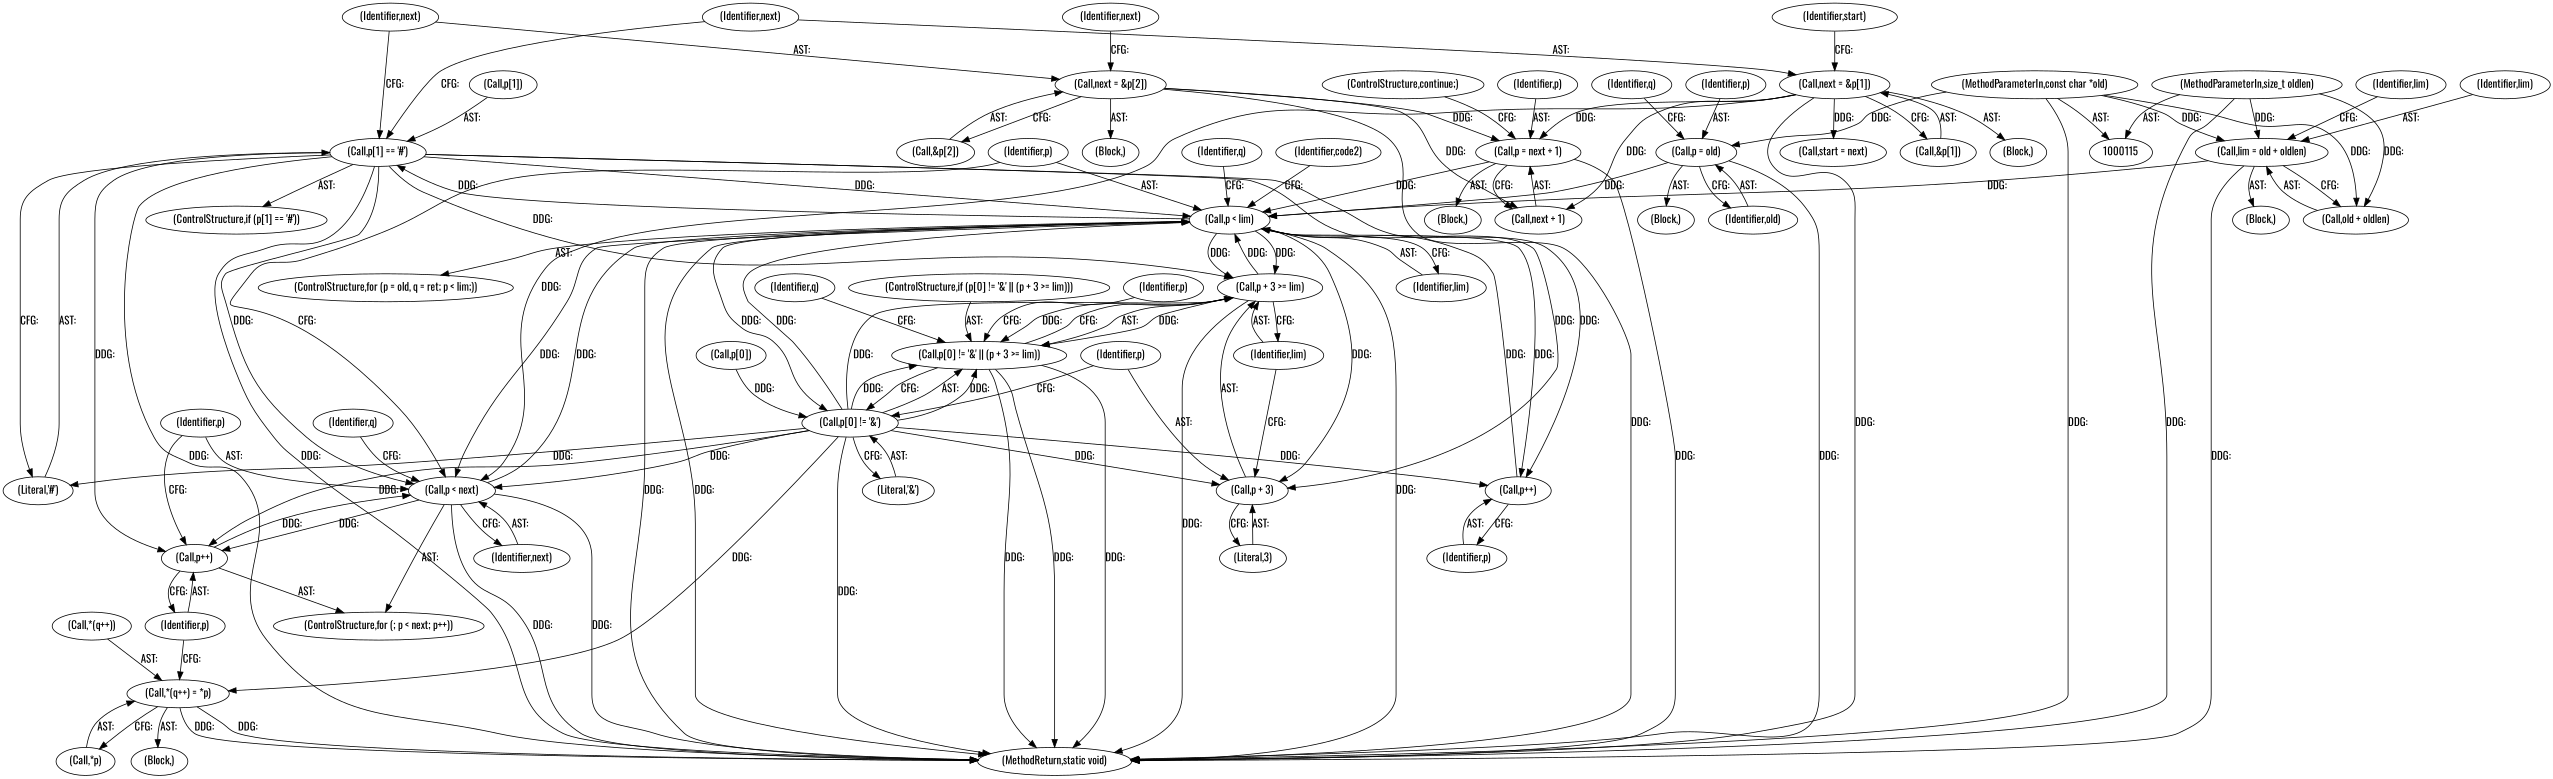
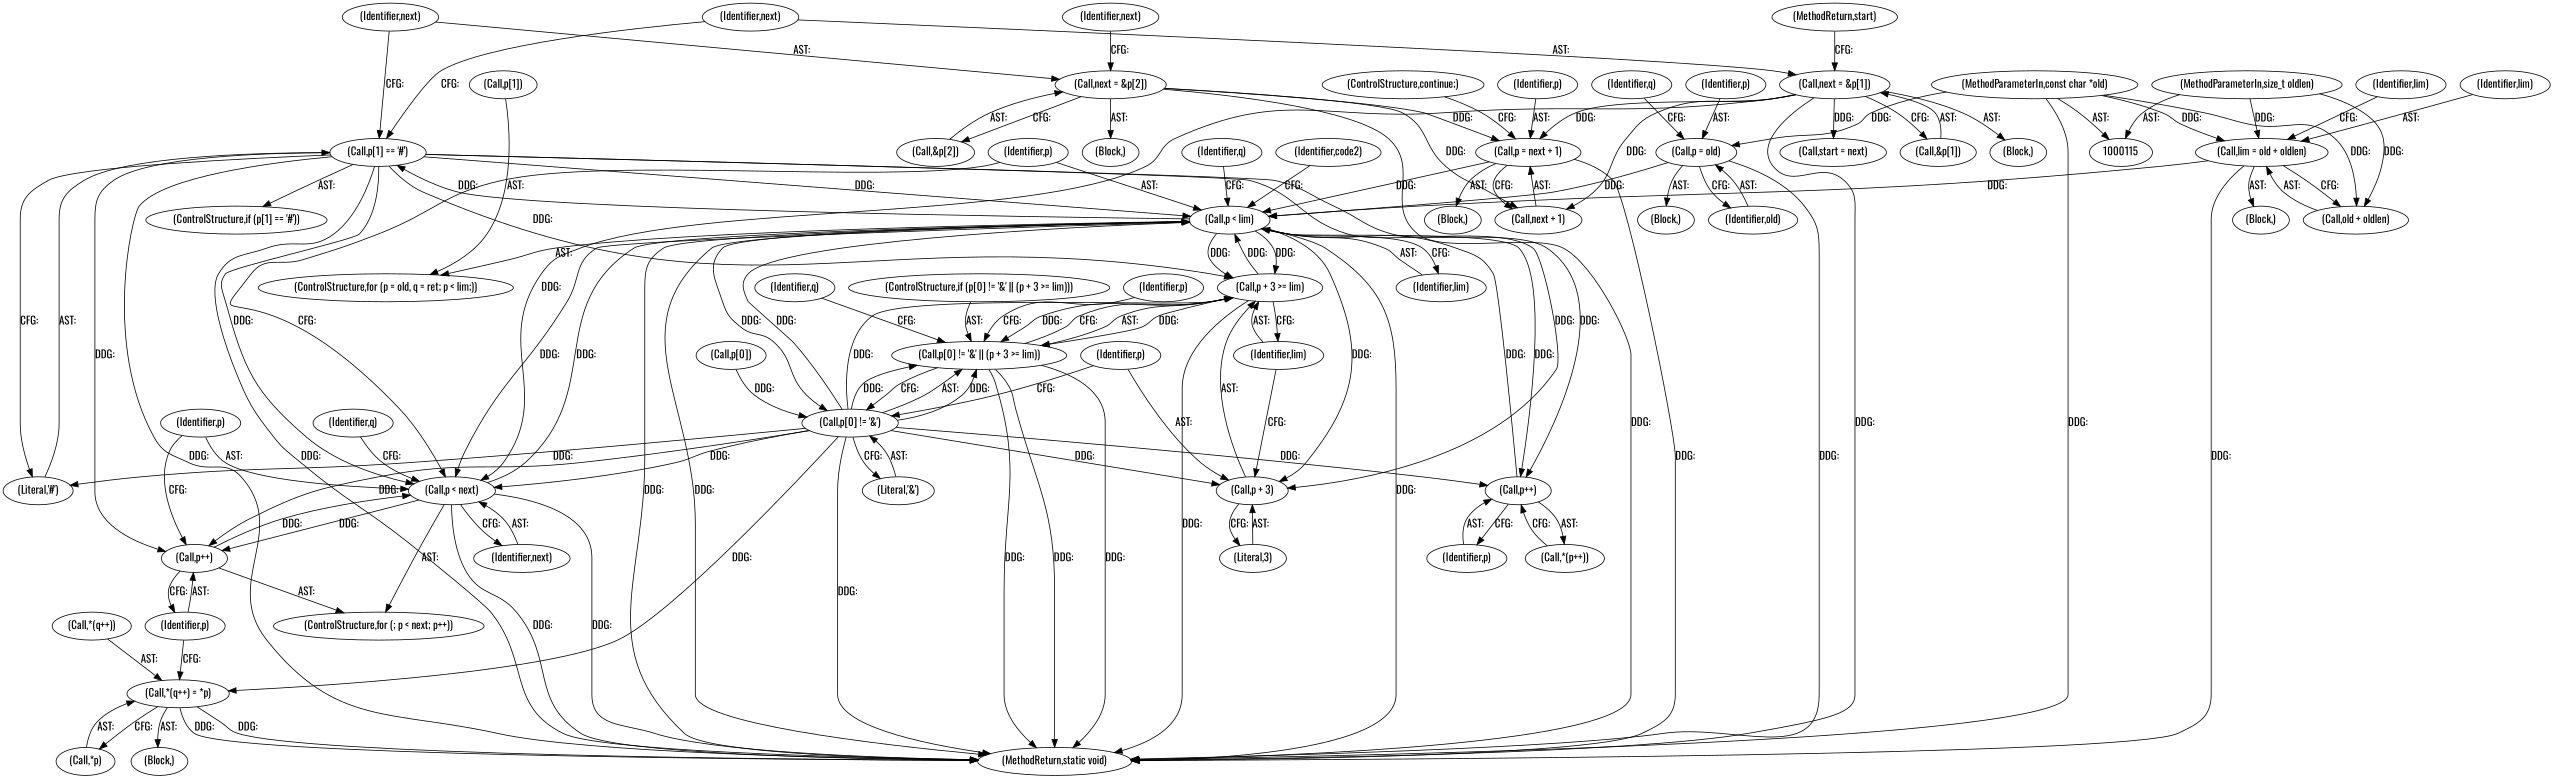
(1835, 17) -> (1835, 17)
(452, 120) -> (501, 204)
none -> (1565, 558)
(1968, 732) -> none
